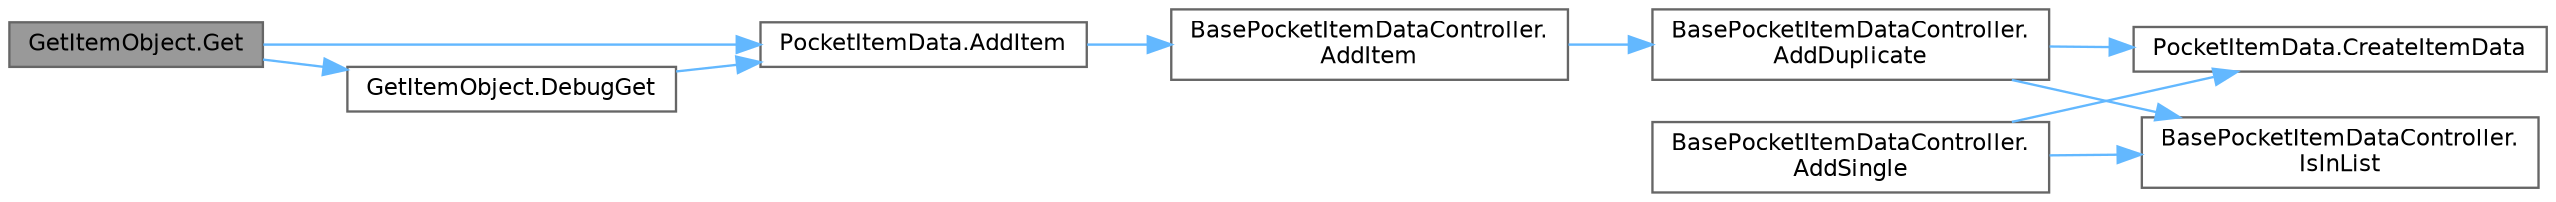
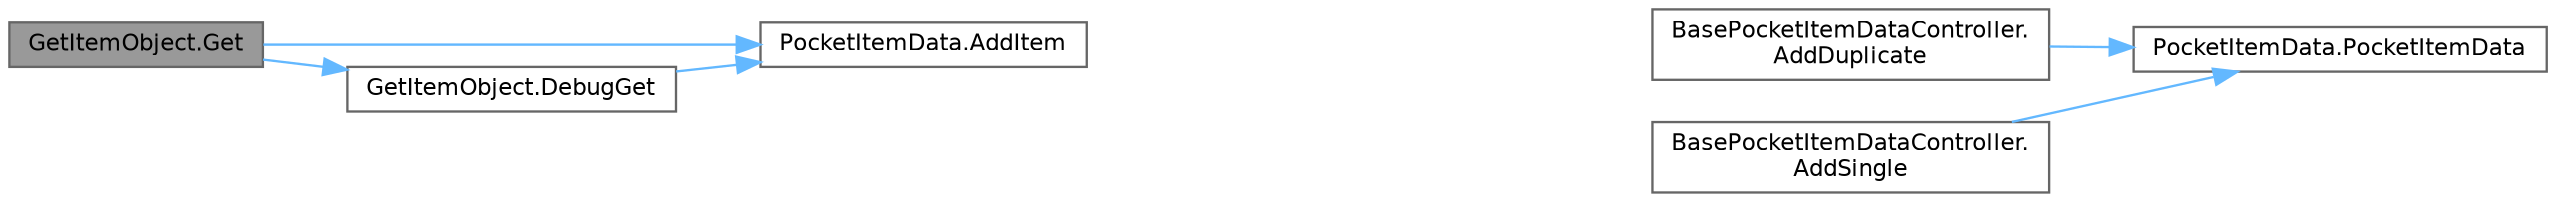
(1370, 45) -> none
(2340, 49) -> (2340, 49)
(2340, 153) -> none
